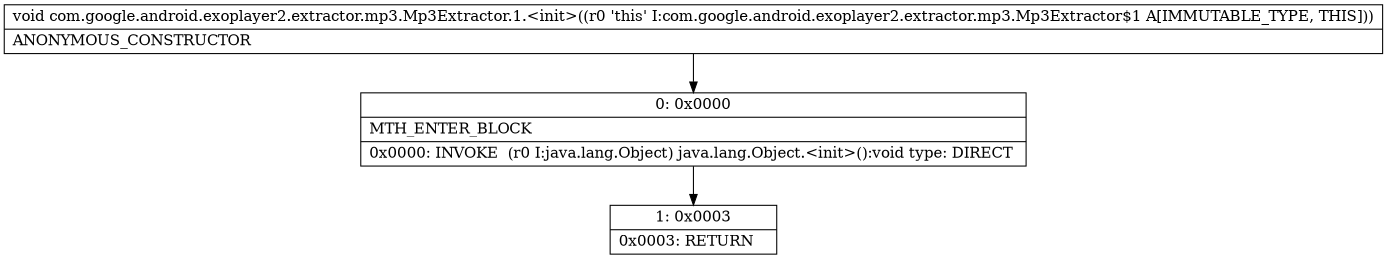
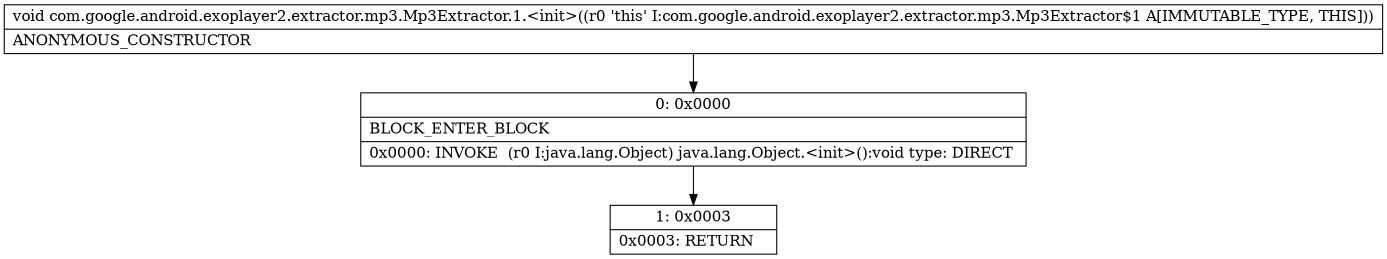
(451, 129) -> (459, 129)
